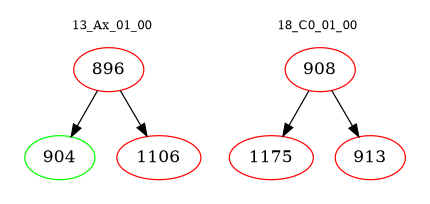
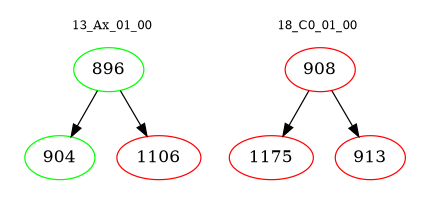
(109, 70) -> (109, 70)
